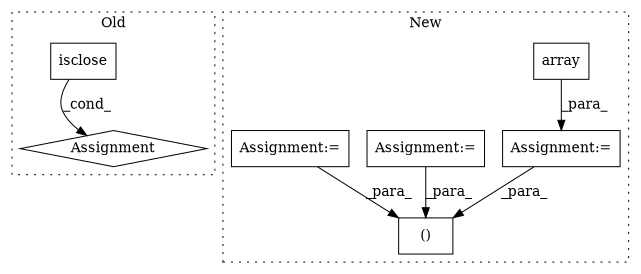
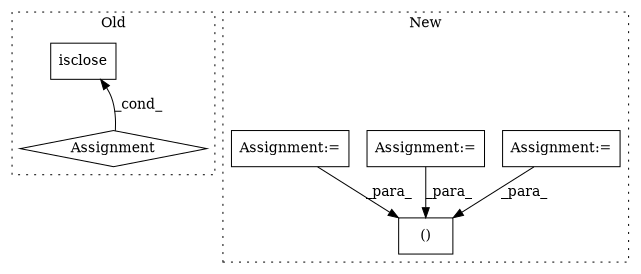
(561, 61) -> none
(61, 107) -> (114, 109)
